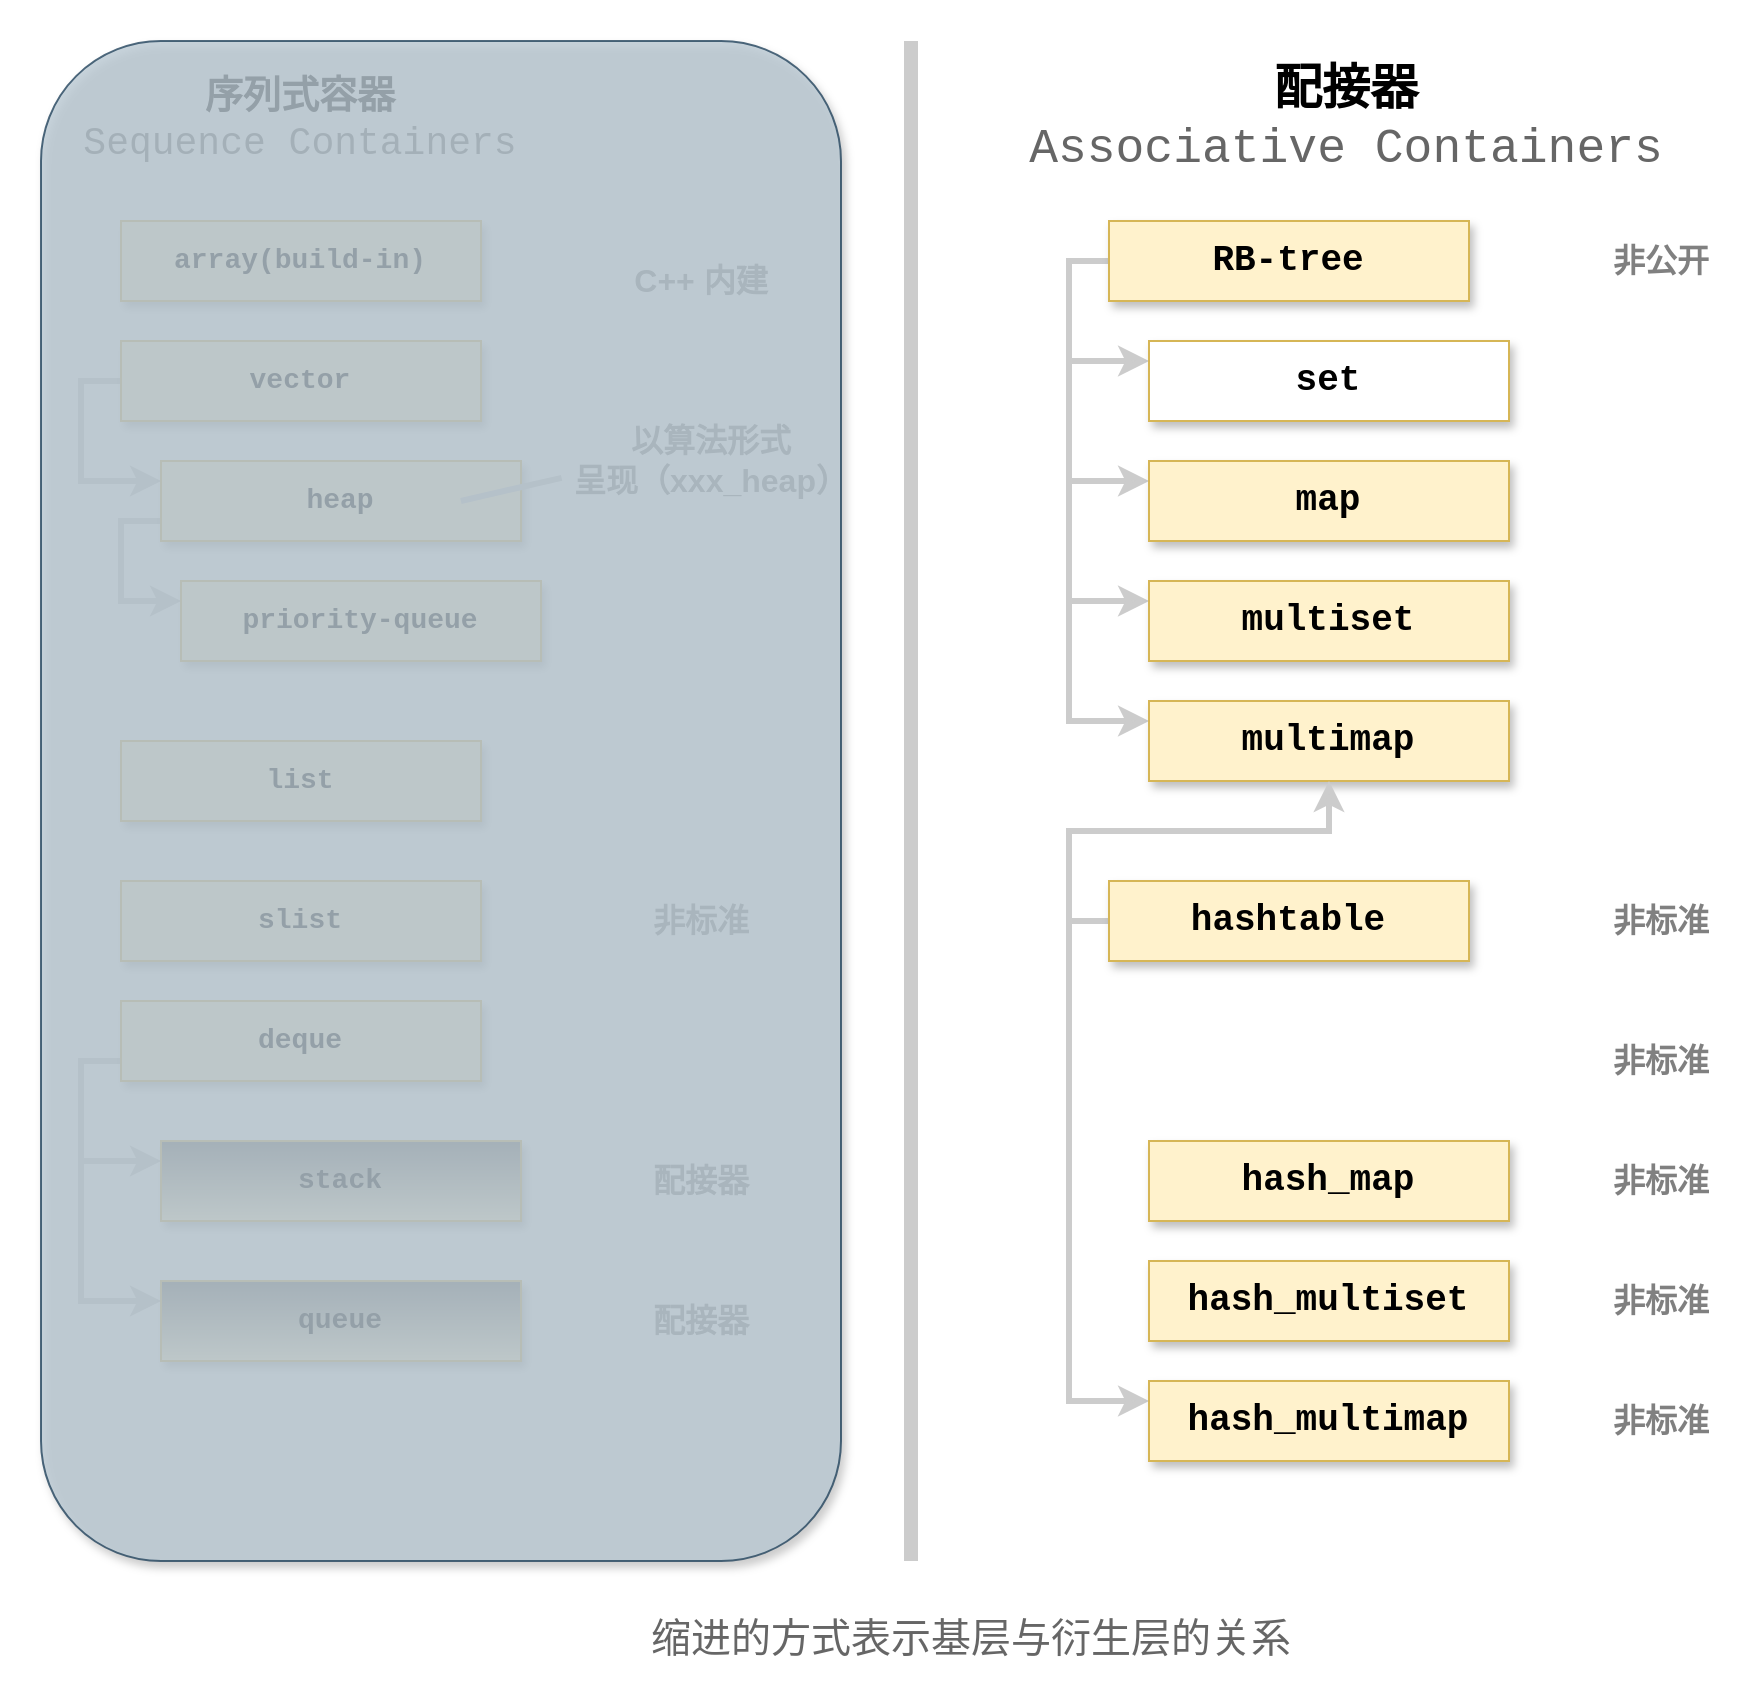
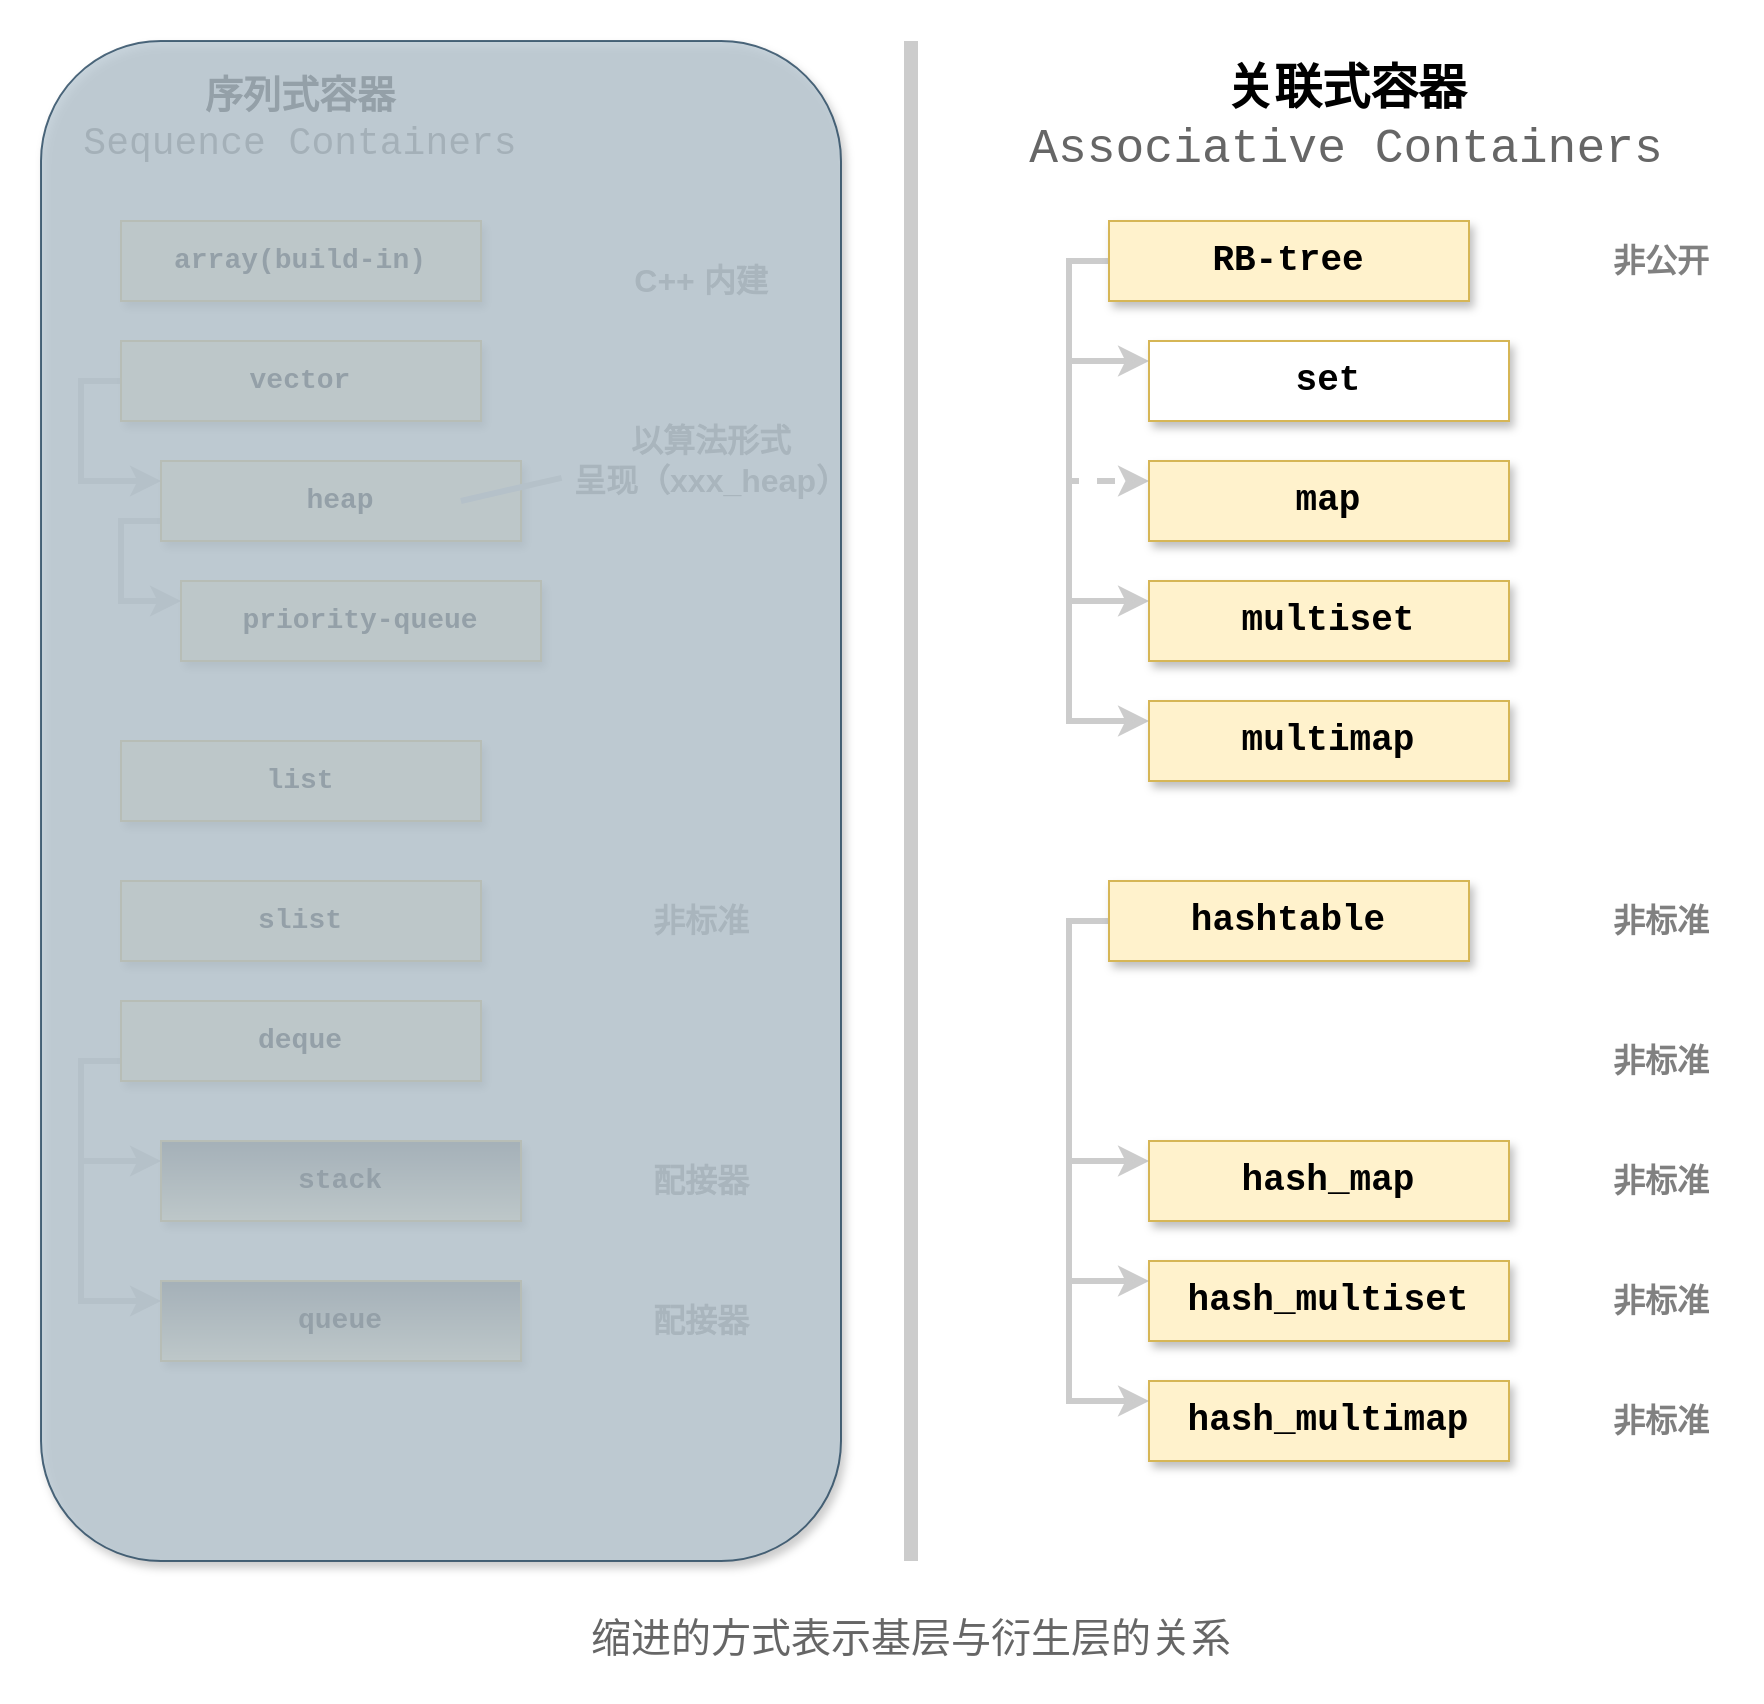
(1347, 121) -> (1347, 121)
(1087, 481) -> (1087, 481)
(1170, 831) -> (1100, 1281)
none -> (1100, 1161)
(971, 1641) -> (911, 1641)
